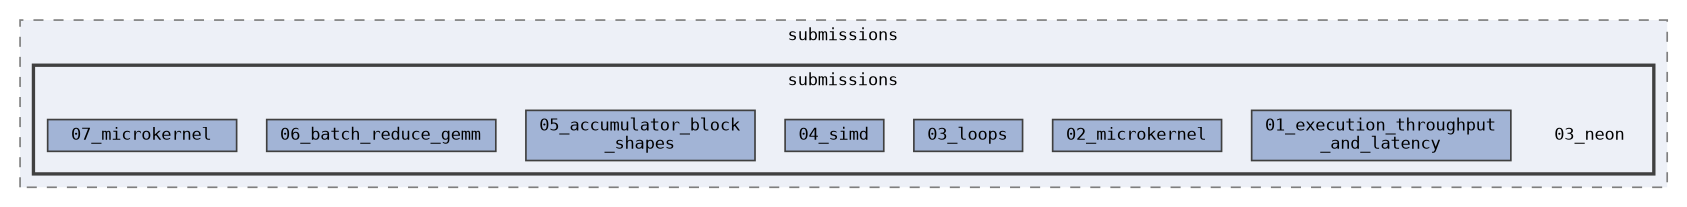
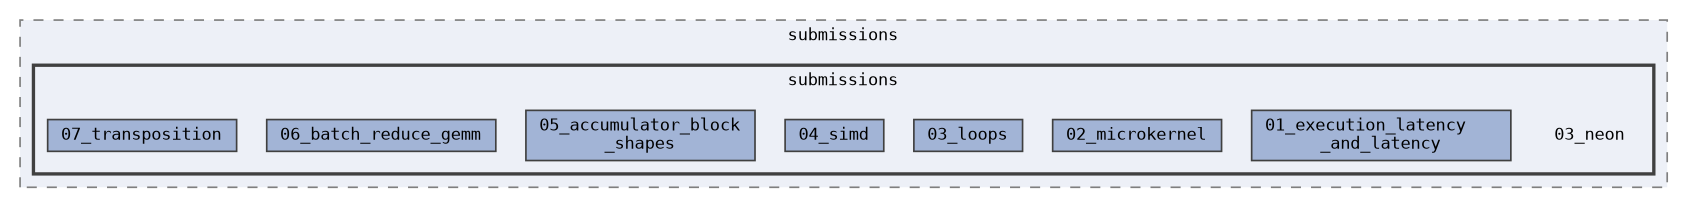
(142, 135) -> (142, 135)
(1381, 135) -> (1381, 135)
